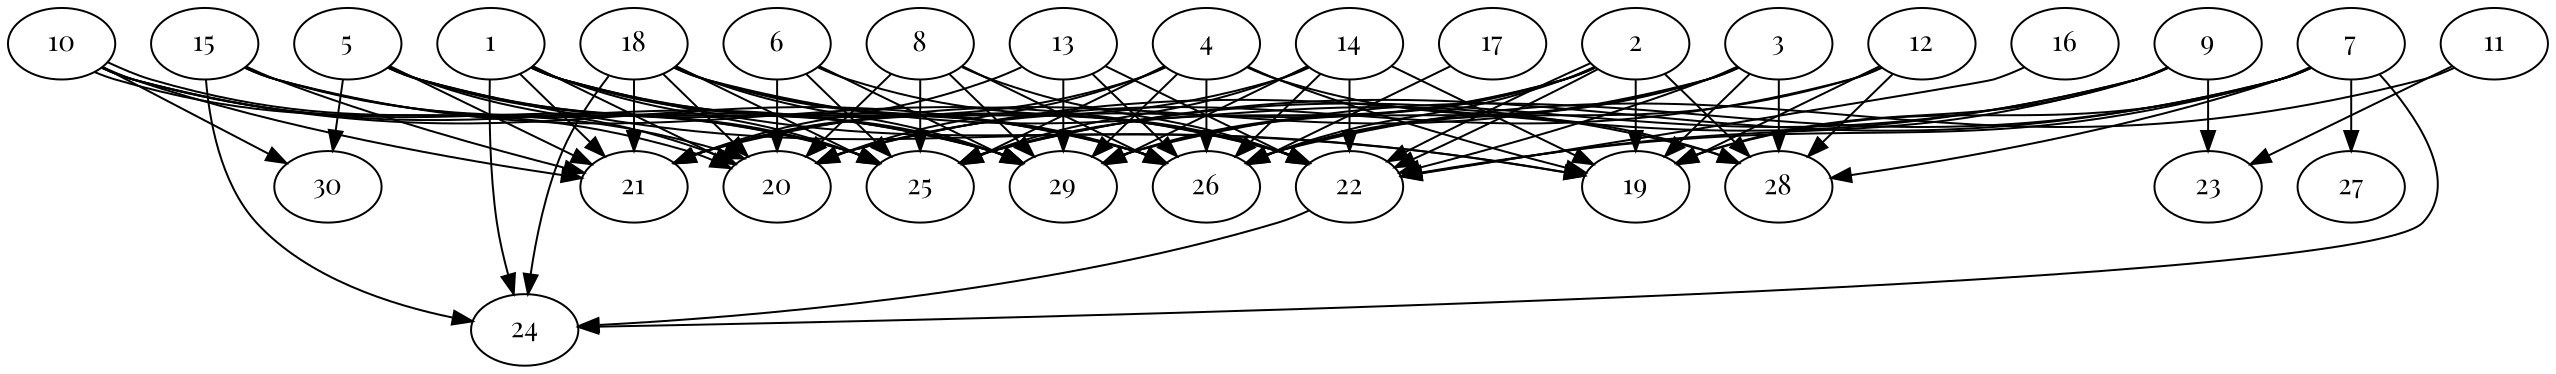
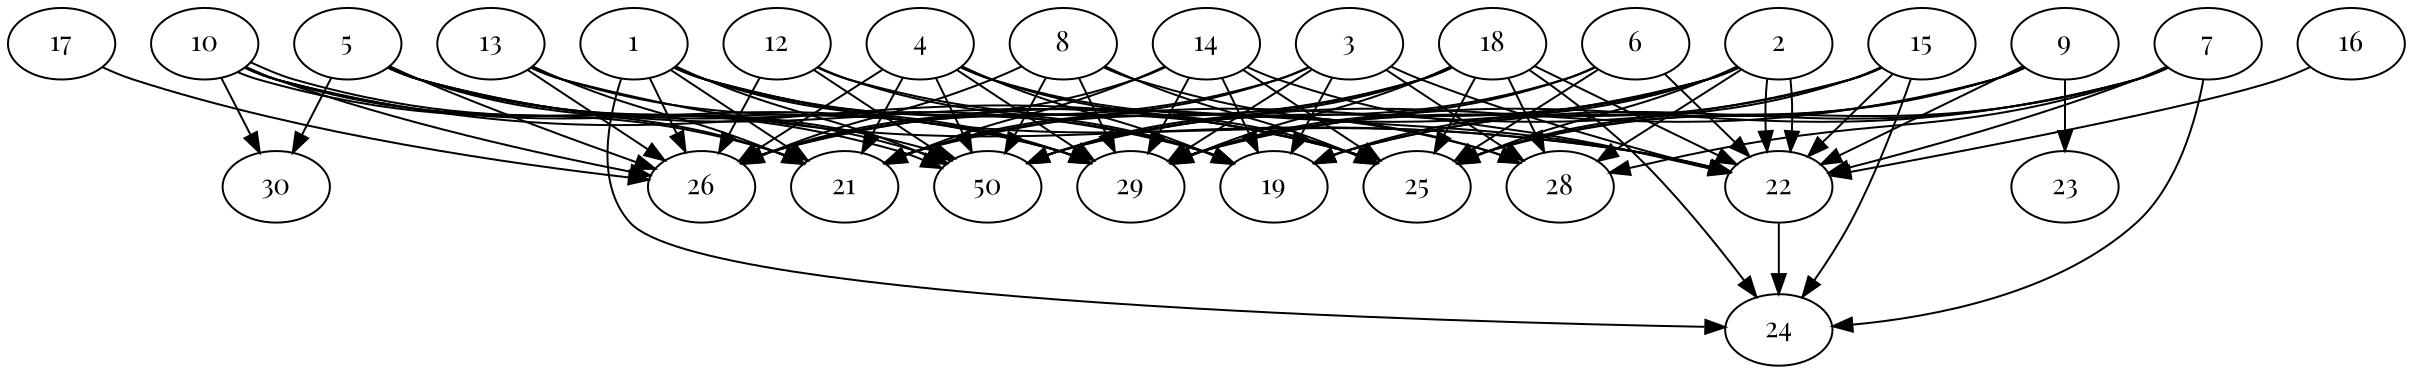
(2494, 44) -> none
(777, 187) -> (988, 187)
(2351, 187) -> none
